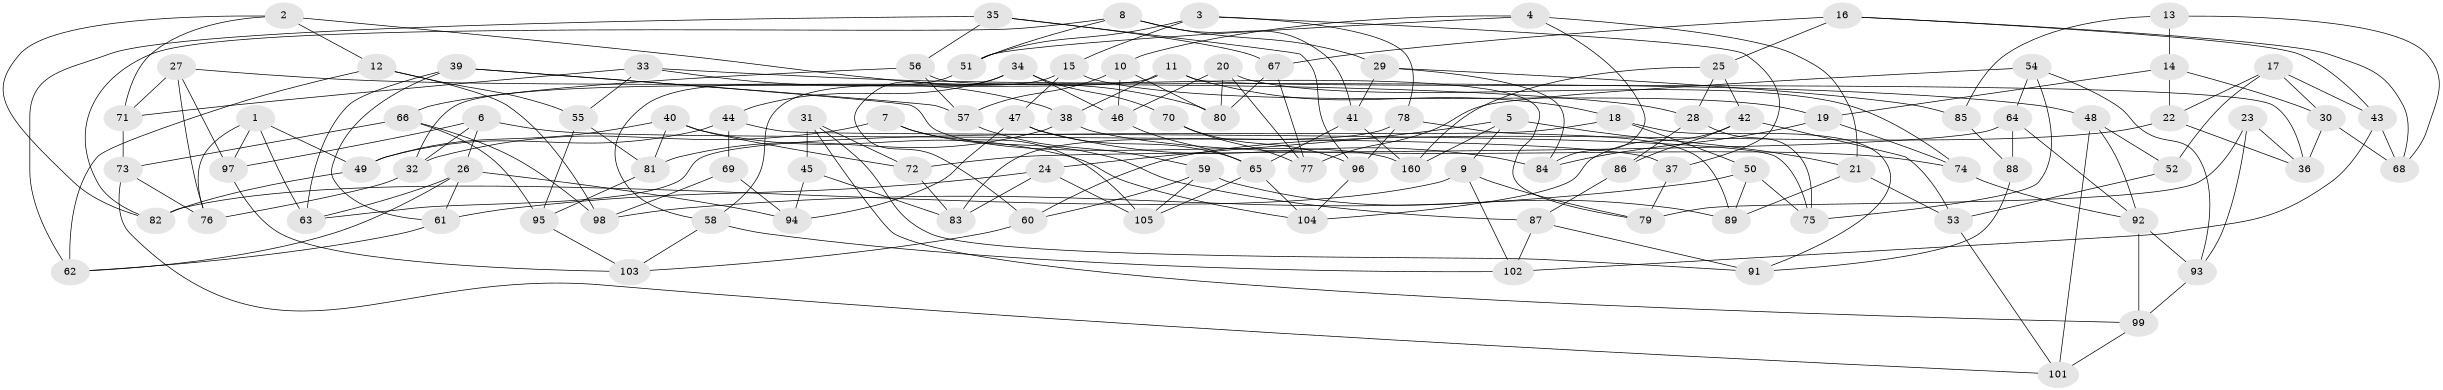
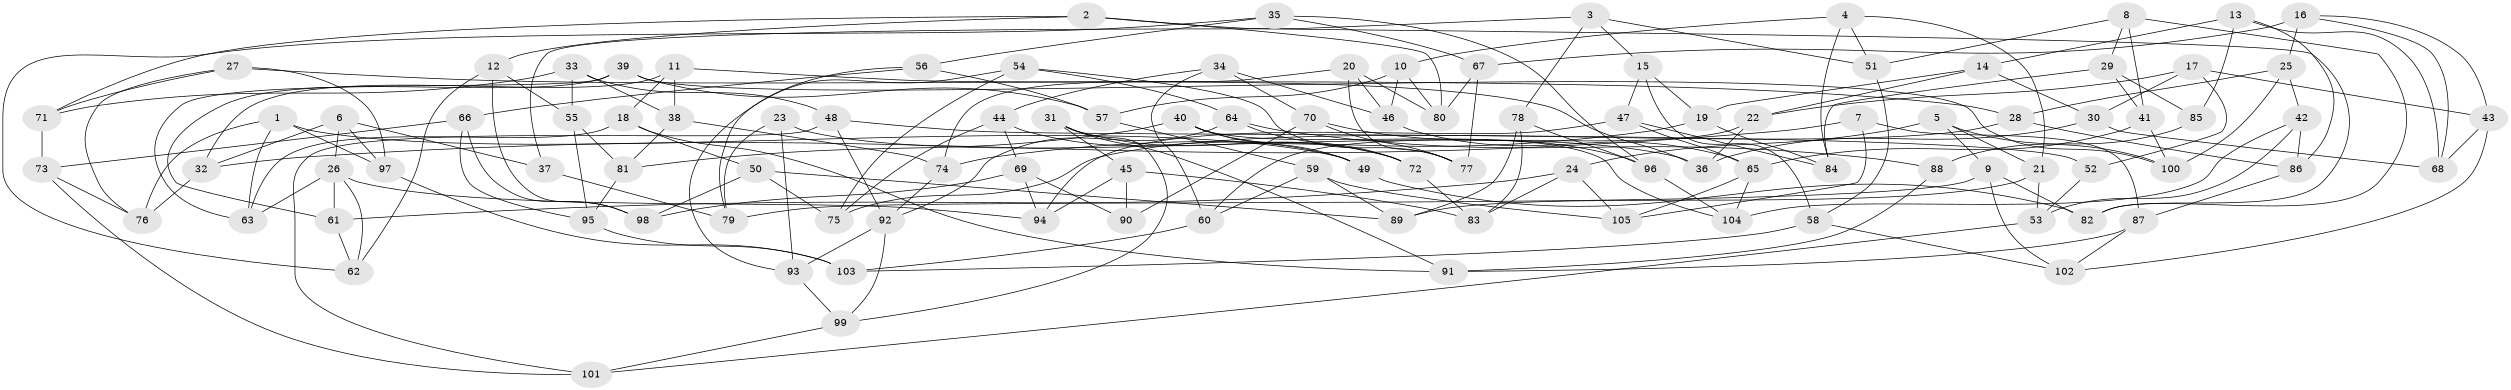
none -> (2327, 75)
(1411, 170) -> (2171, 170)
none -> (1126, 221)
